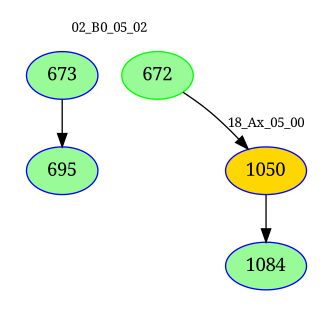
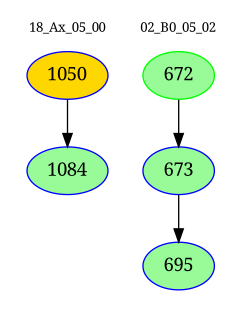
(223, 124) -> (179, 117)
